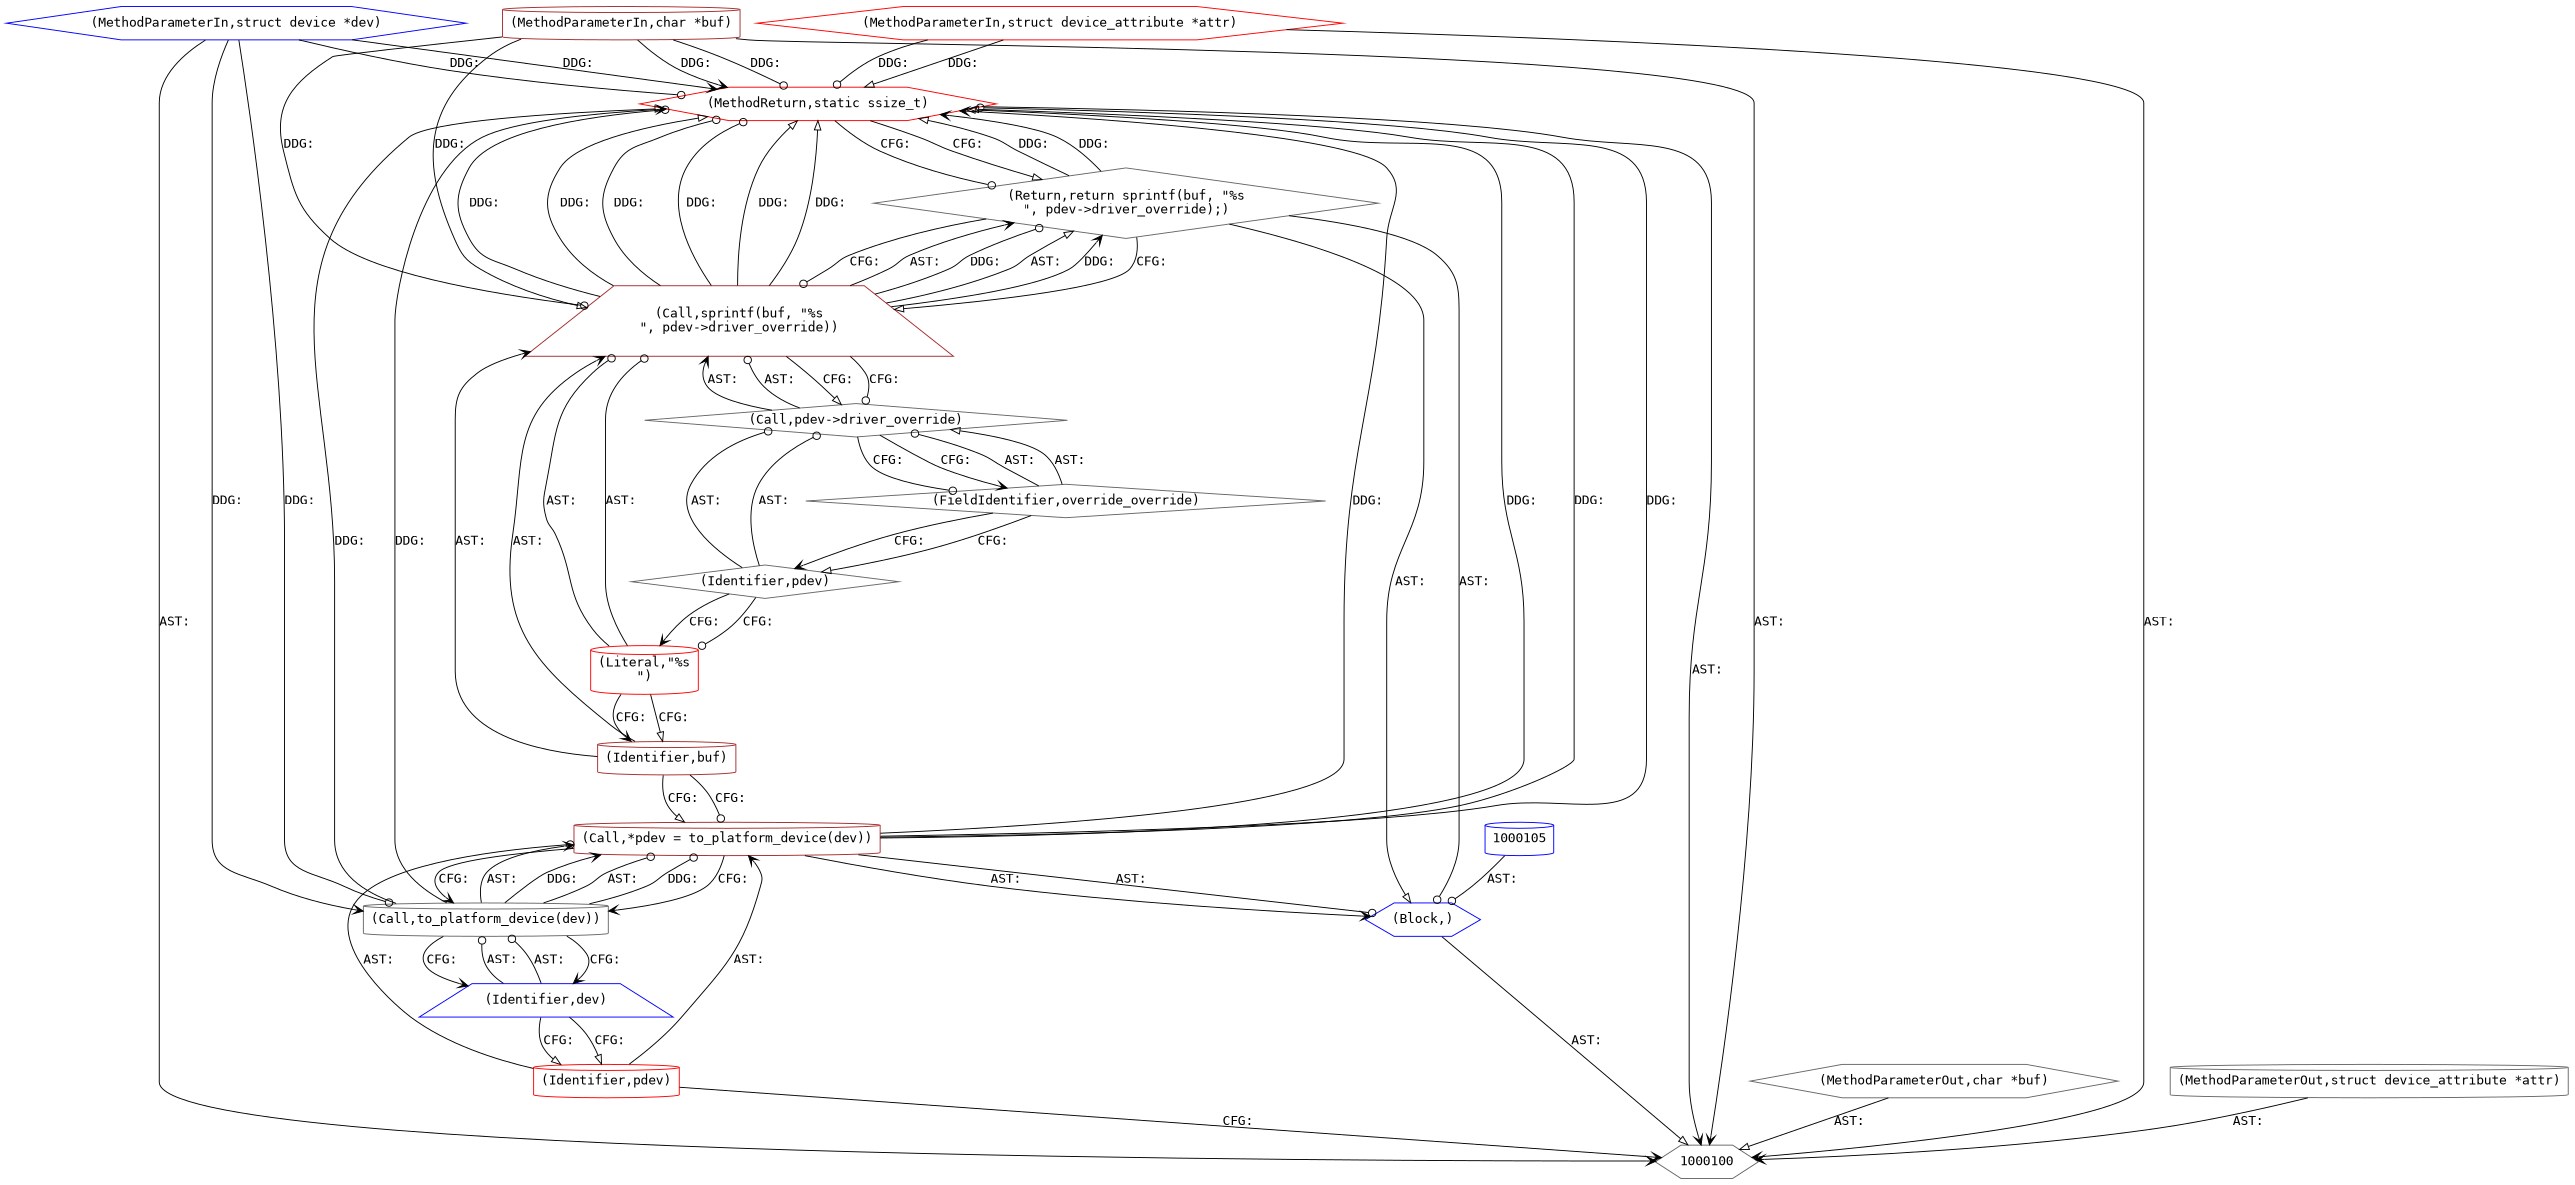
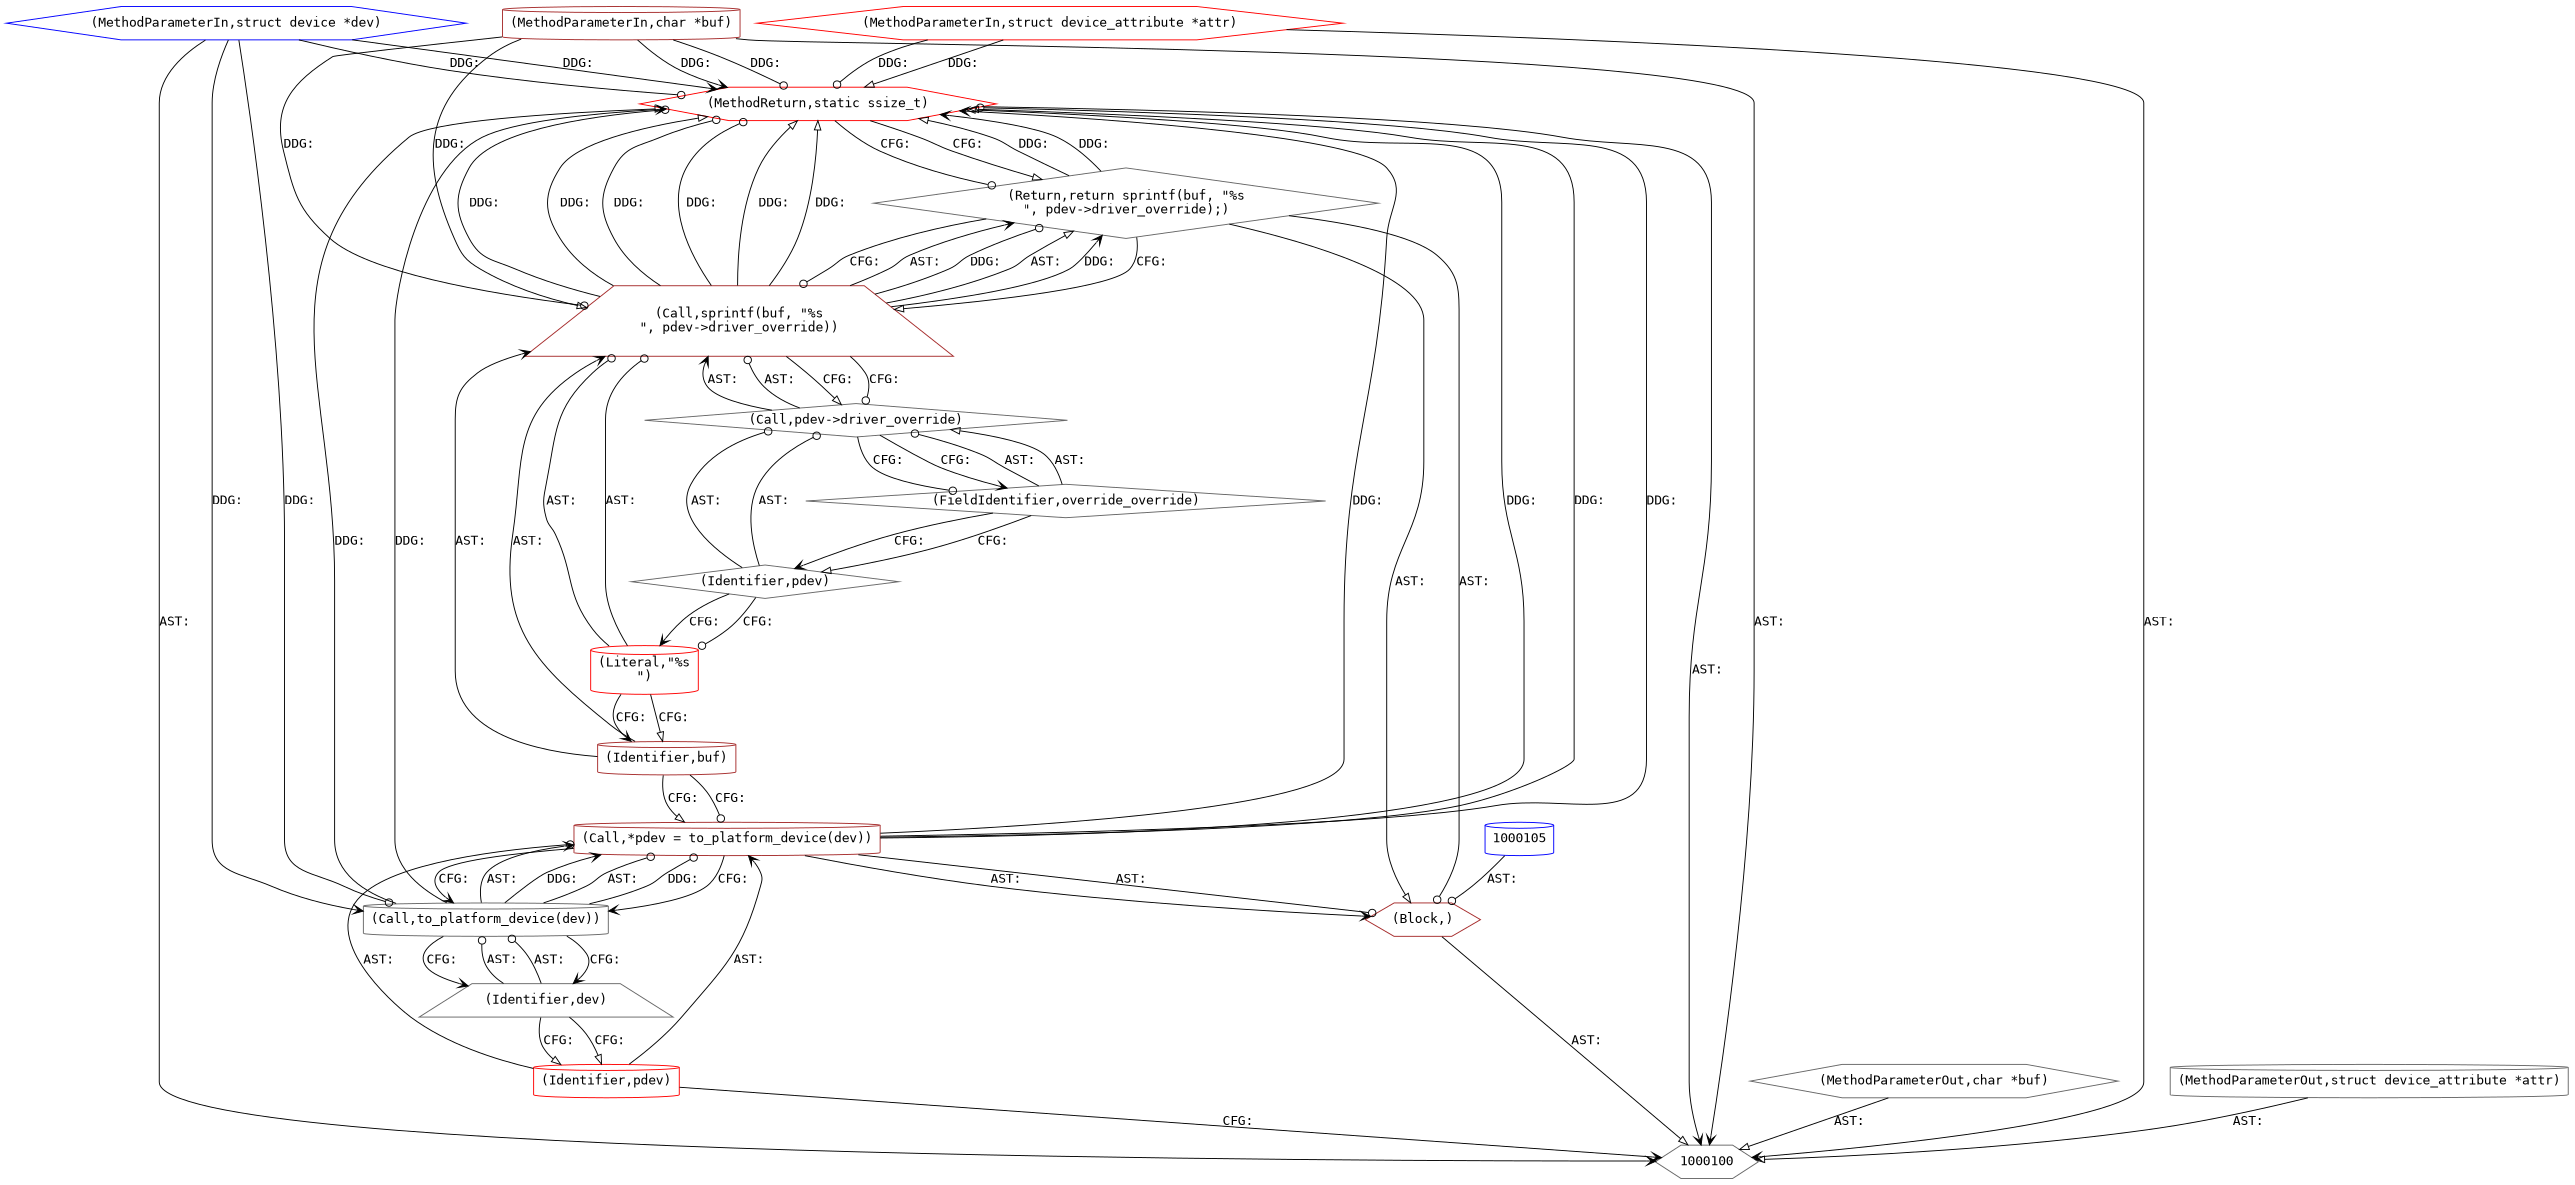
(1423, 920) -> (1423, 920)
(546, 1000) -> (546, 1000)
(2038, 1142) -> (2038, 1142)
